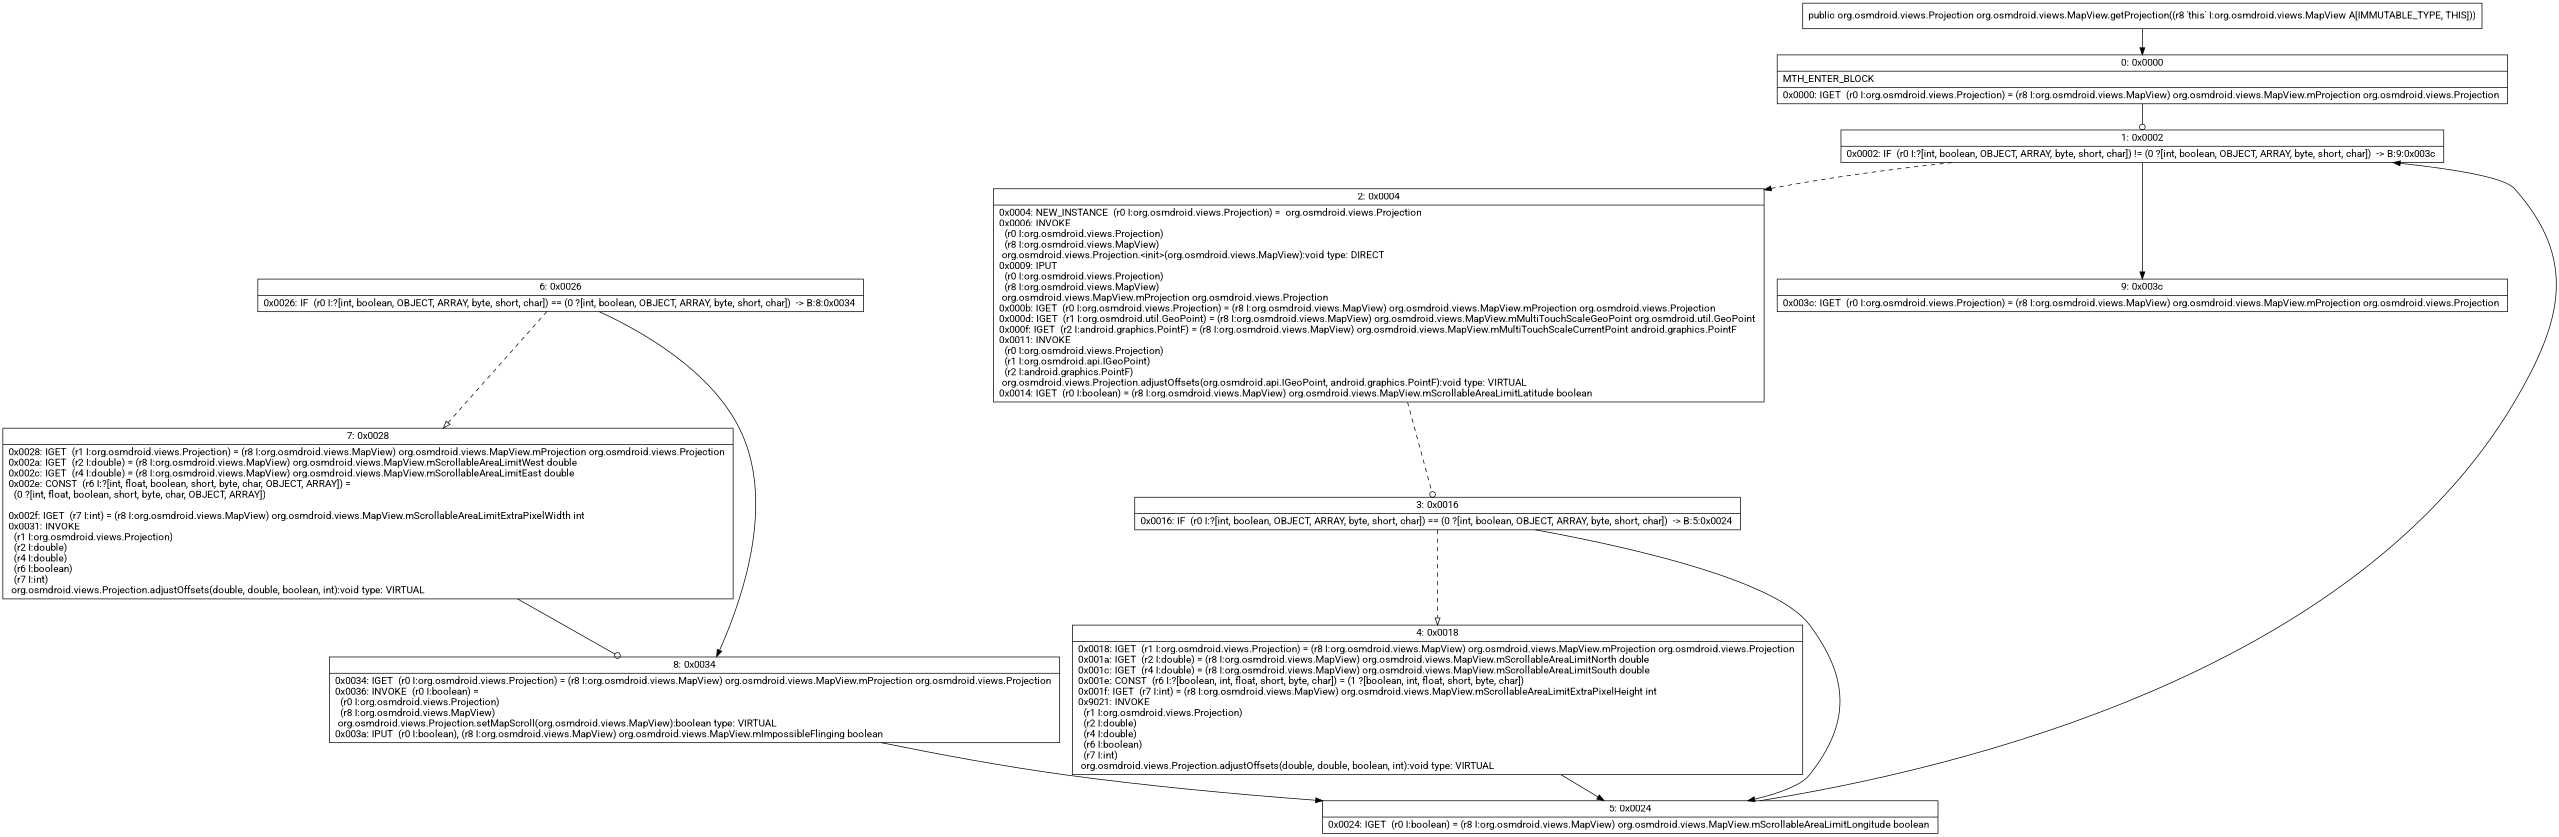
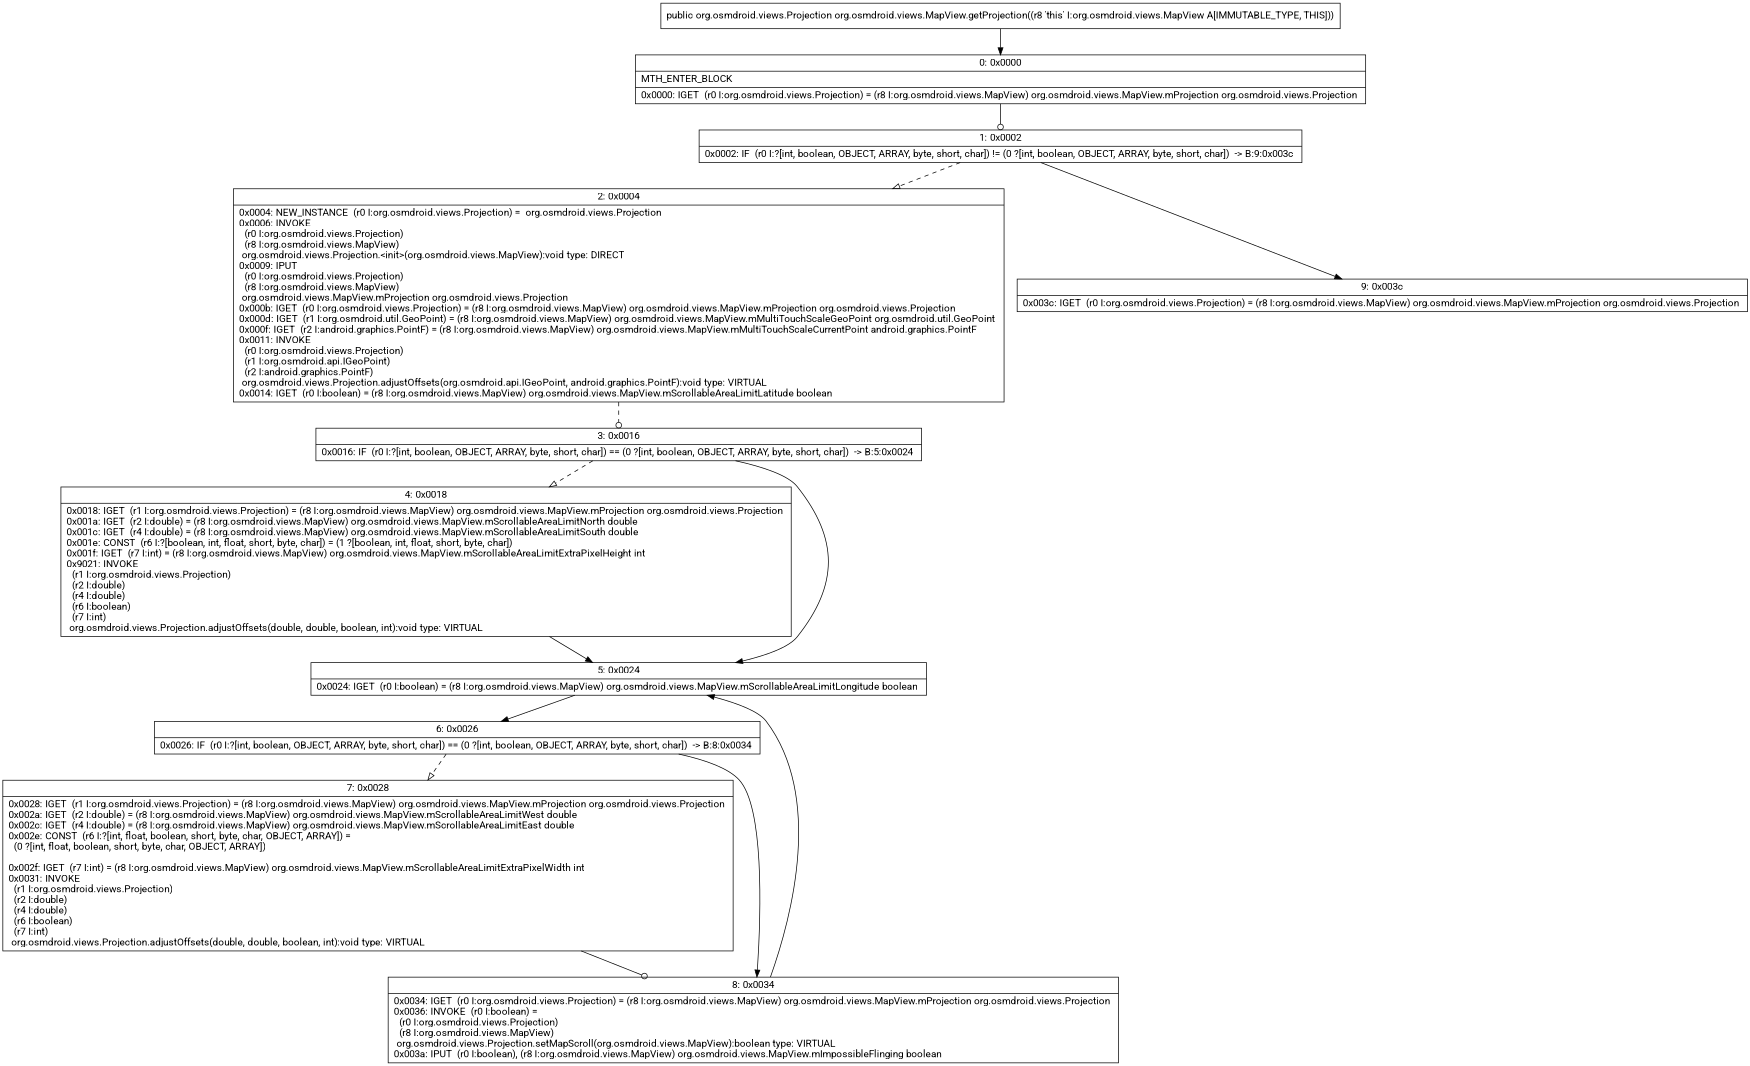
(1861, 174) -> (930, 174)
(2332, 590) -> (541, 707)
